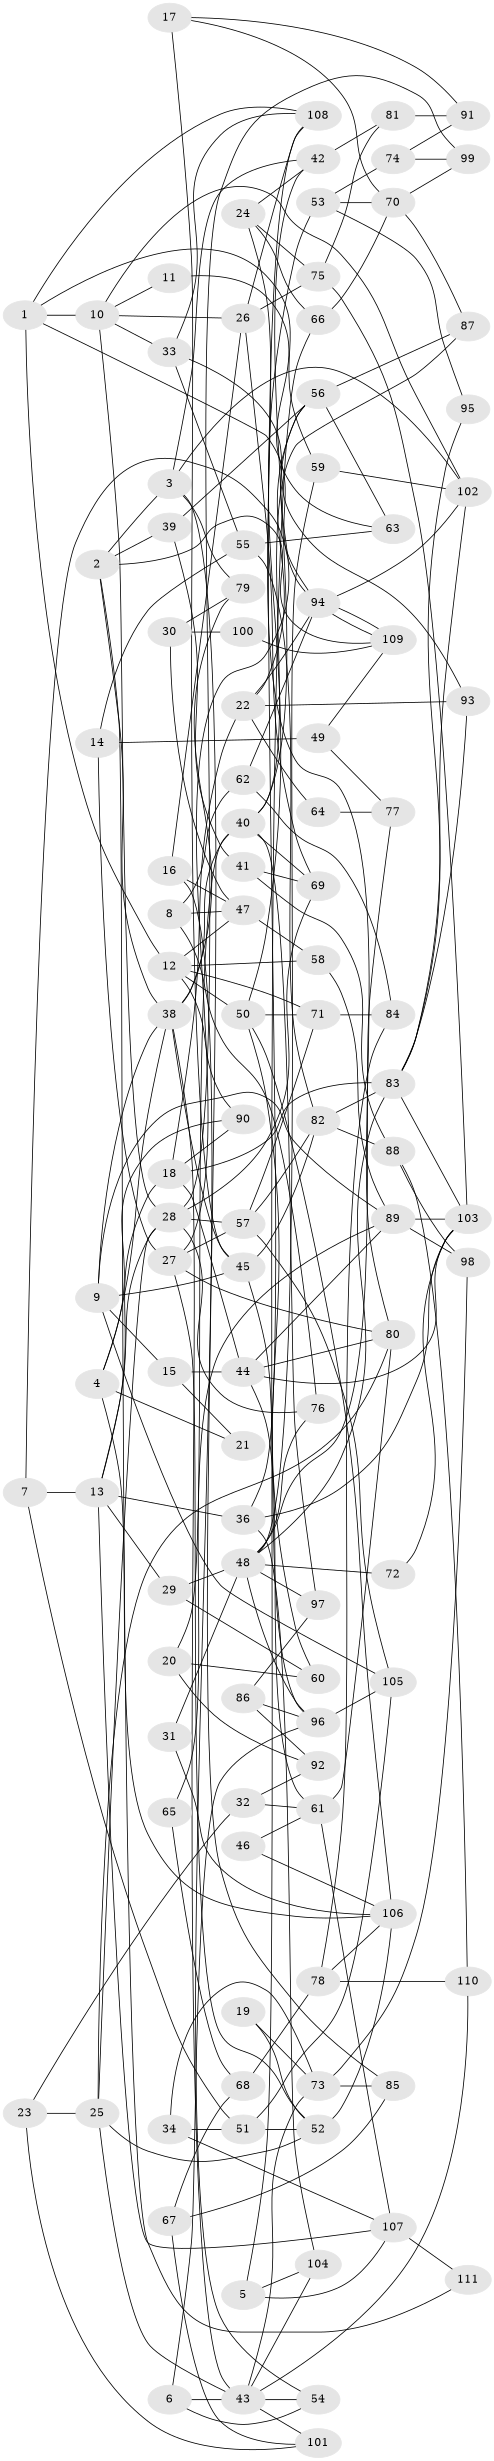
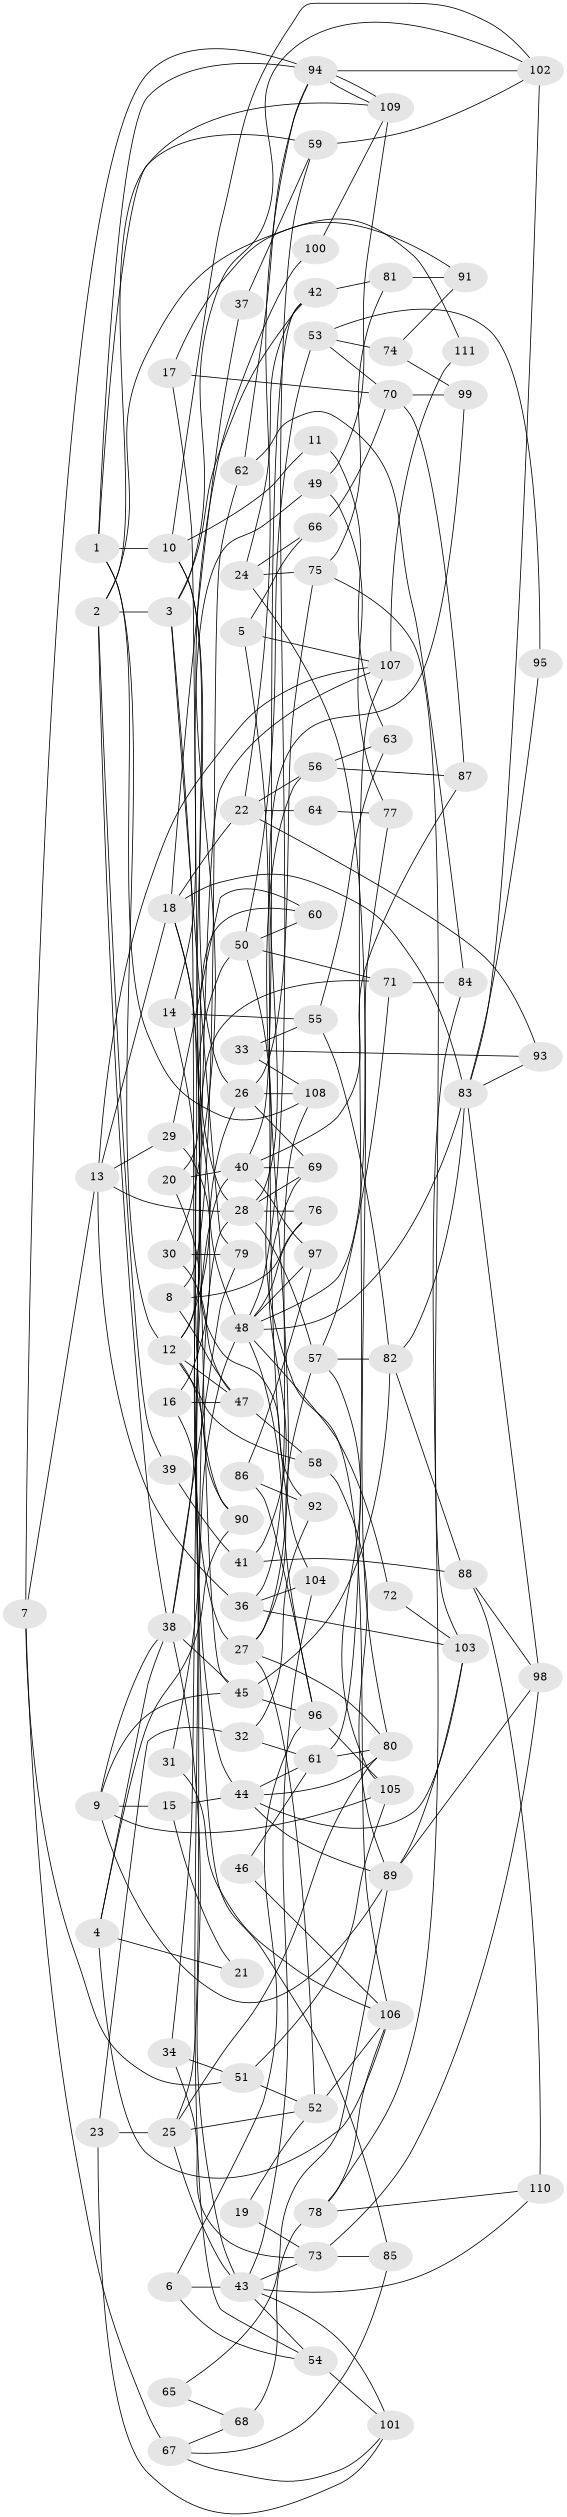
none -> (242, 305)
(134, 334) -> none
(244, 461) -> none
(431, 1151) -> (503, 1386)
none -> (58, 2040)
none -> (353, 2393)
